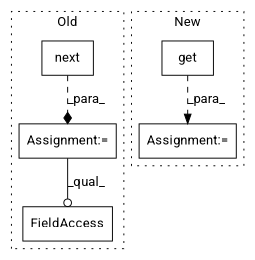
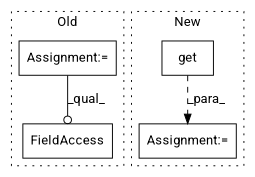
(68, 58) -> none
